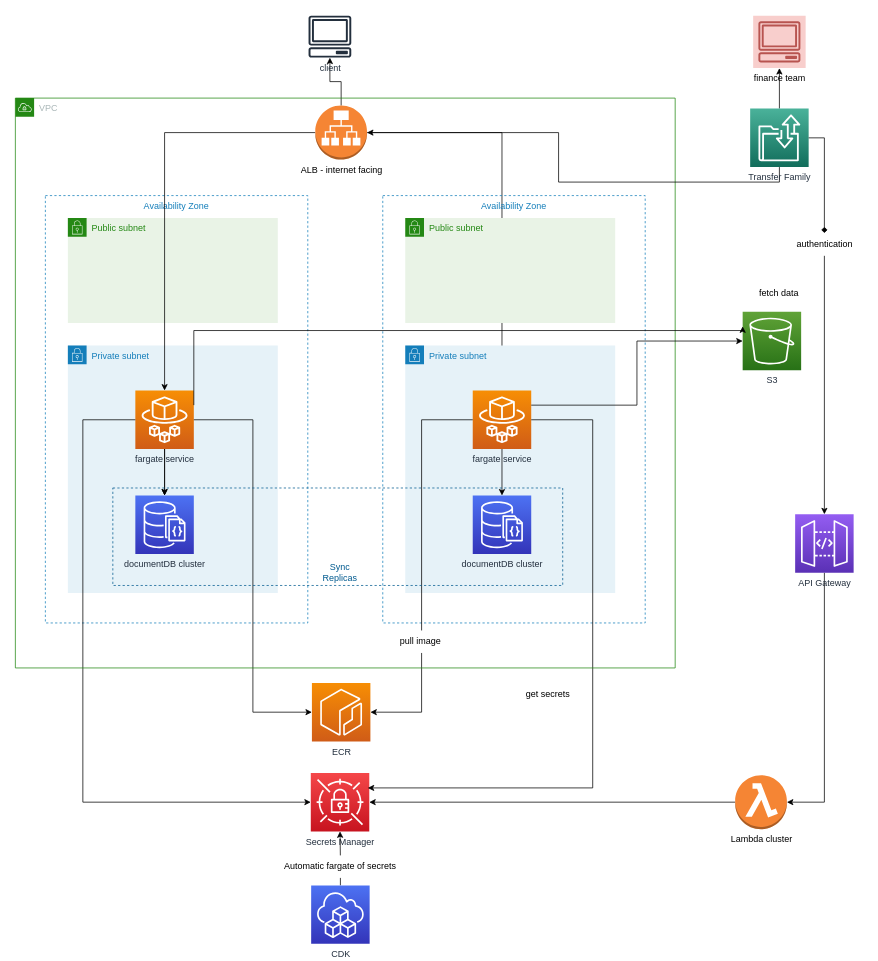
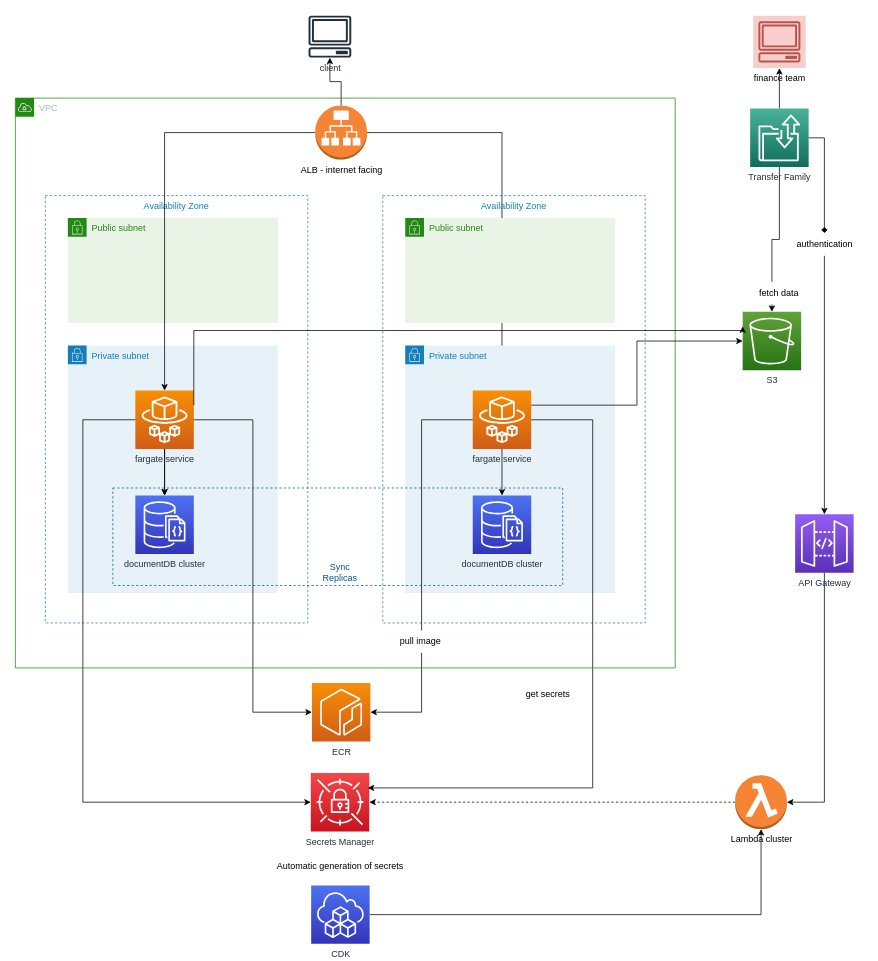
(619, 182) -> (780, 214)
(554, 802) -> (554, 802)
(341, 862) -> (567, 915)
(341, 867) -> (341, 867)
